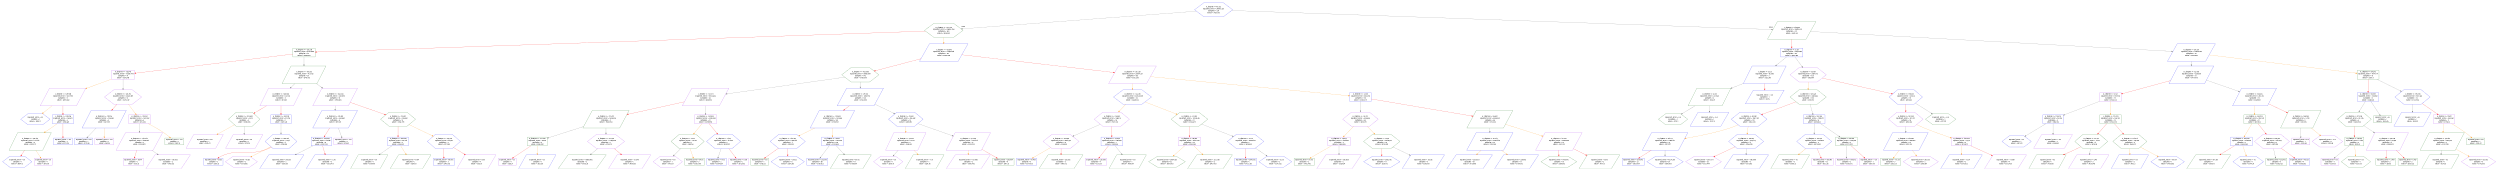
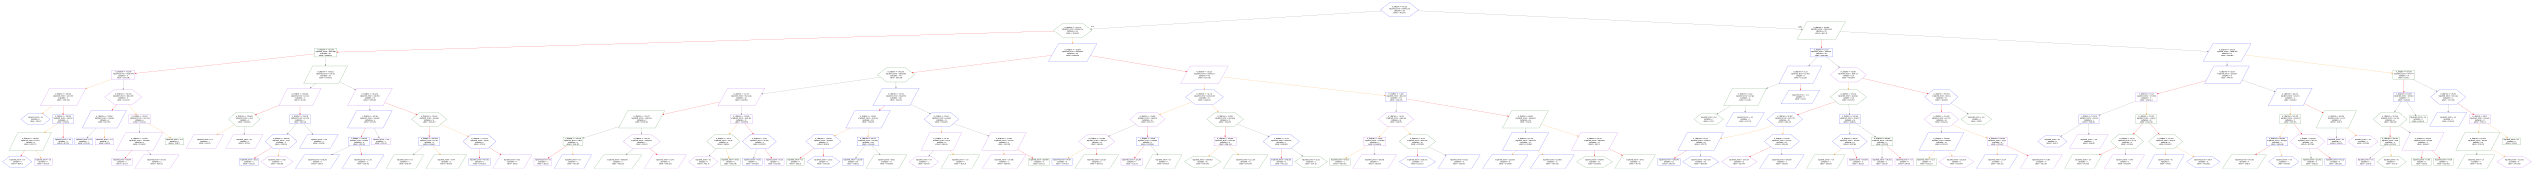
none -> (319, 141)
(1275, 162) -> (1311, 162)
